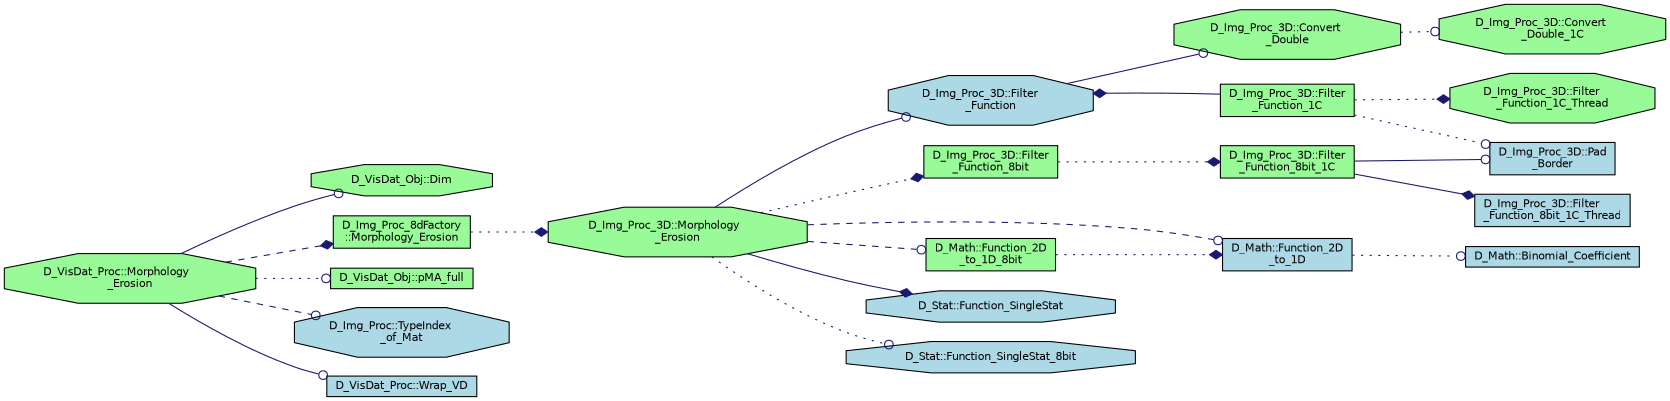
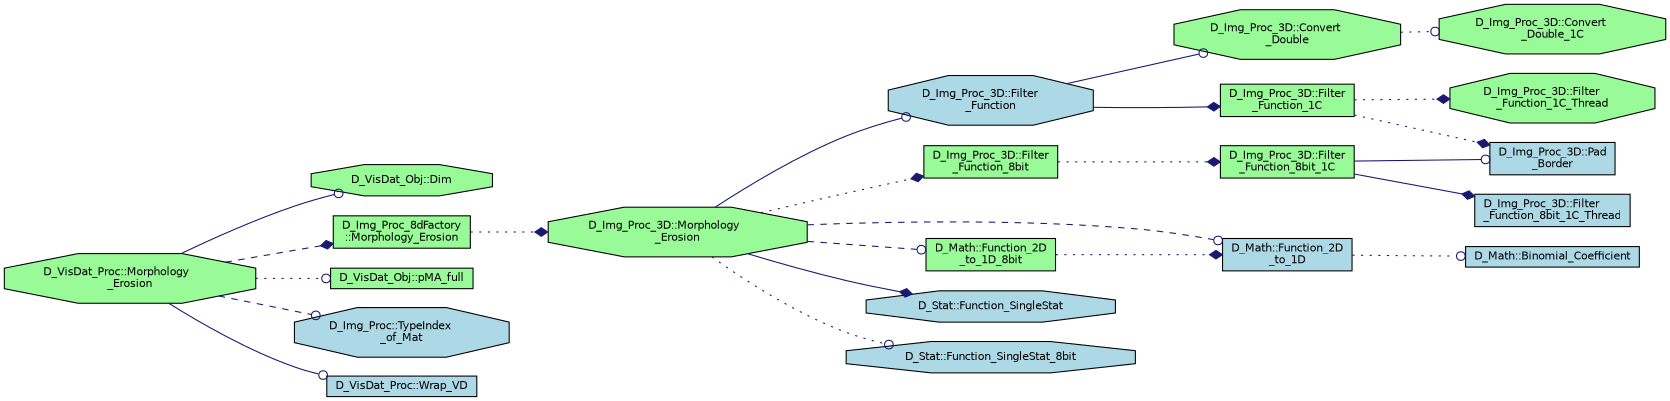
(1163, 93) -> (1150, 108)
(1418, 129) -> (1418, 129)
